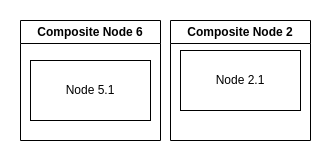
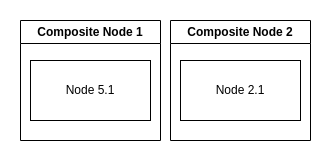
(91, 33) -> (91, 33)
(241, 81) -> (241, 91)
